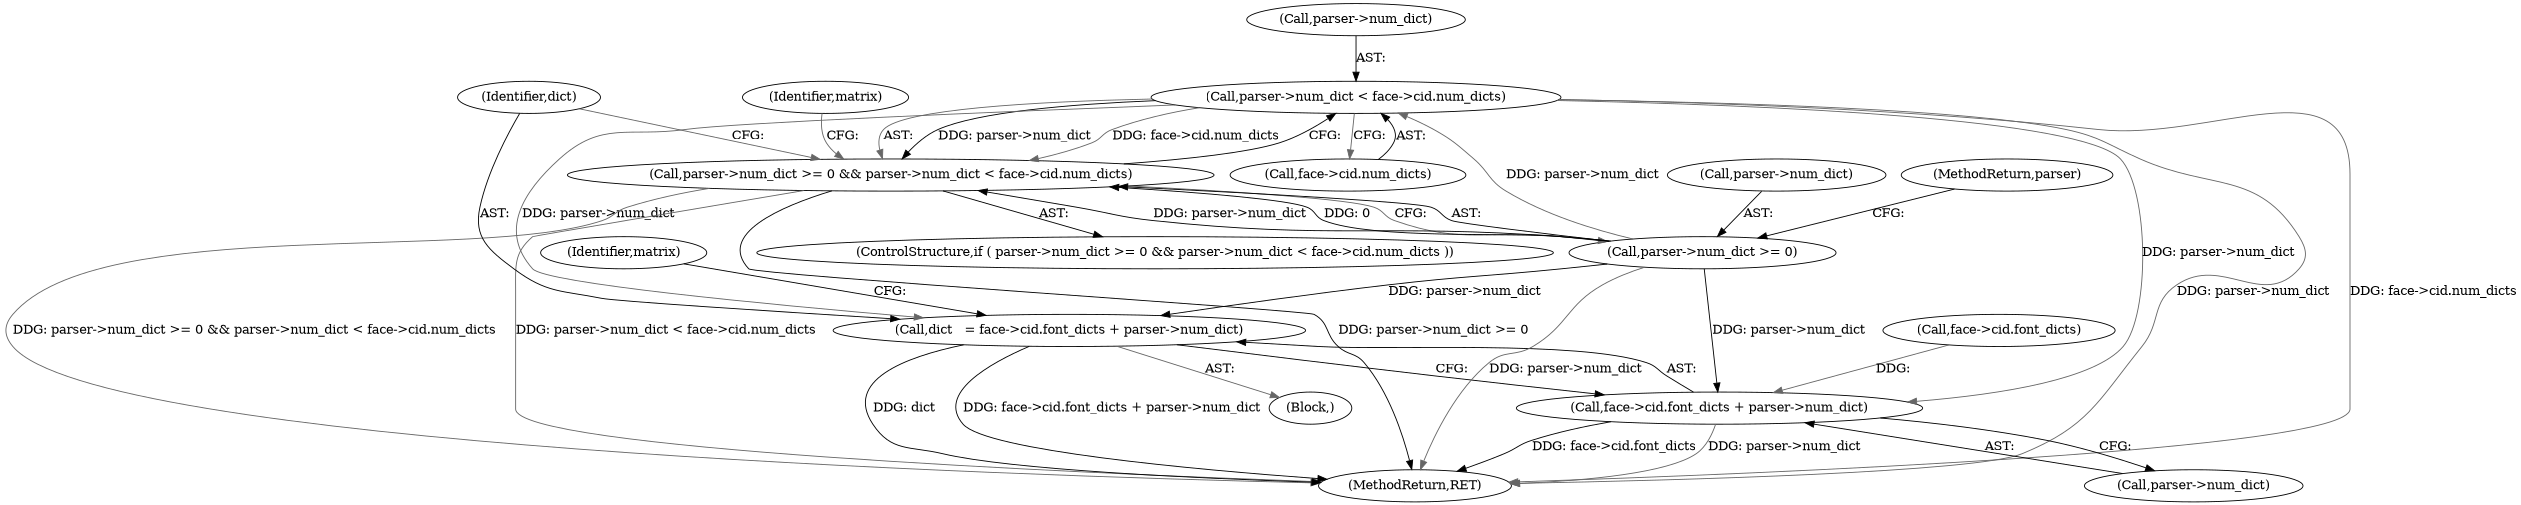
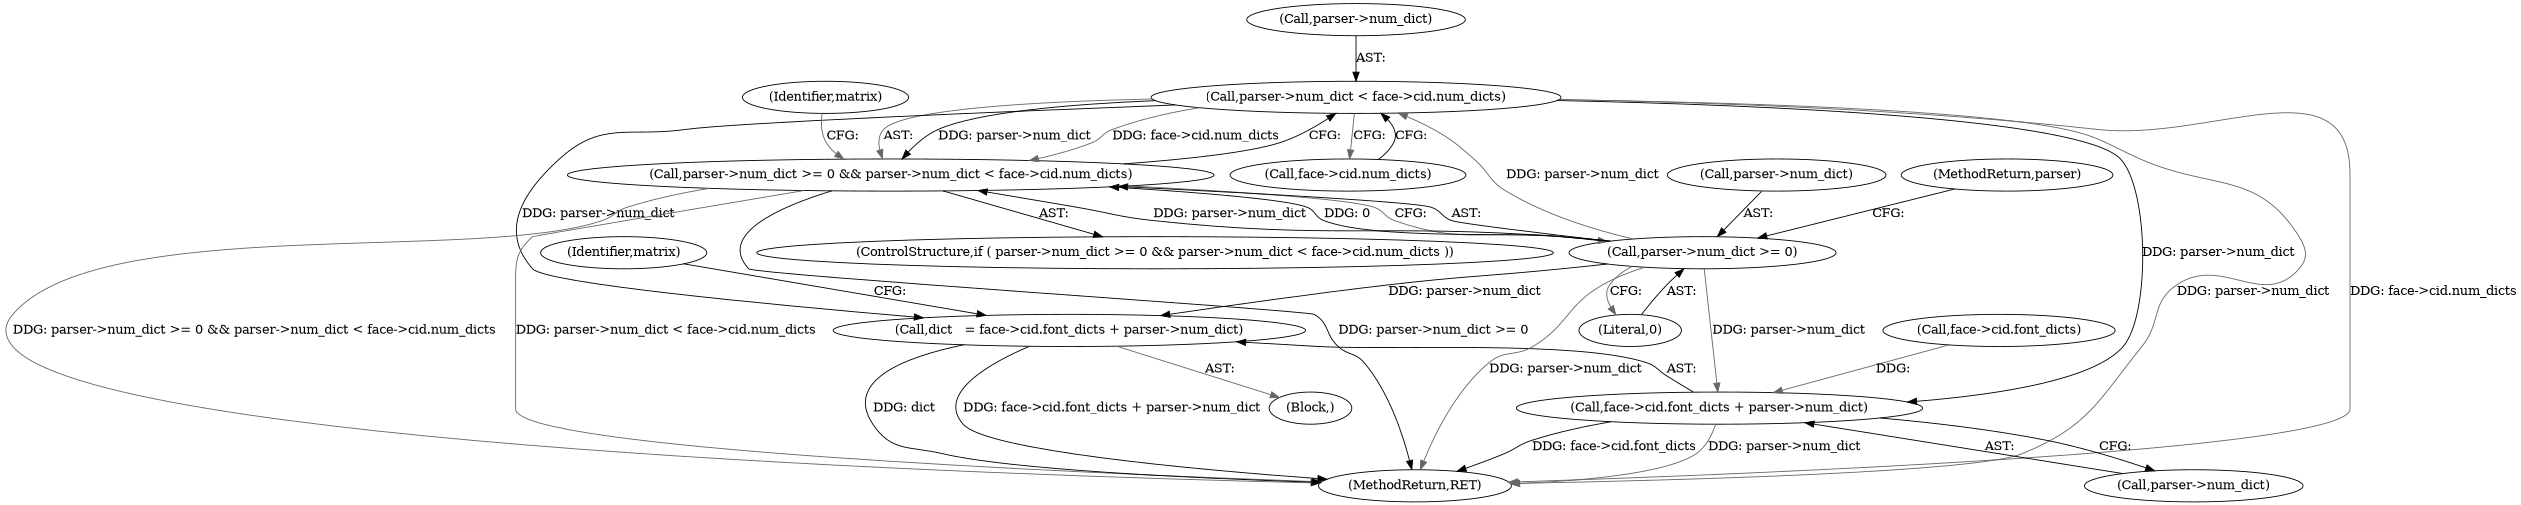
(529, 97) -> none
(2046, 133) -> (2046, 133)
(608, 134) -> (608, 134)
(1413, 136) -> (1413, 136)
(1710, 326) -> (1710, 326)
none -> (1630, 330)
(1386, 370) -> none
